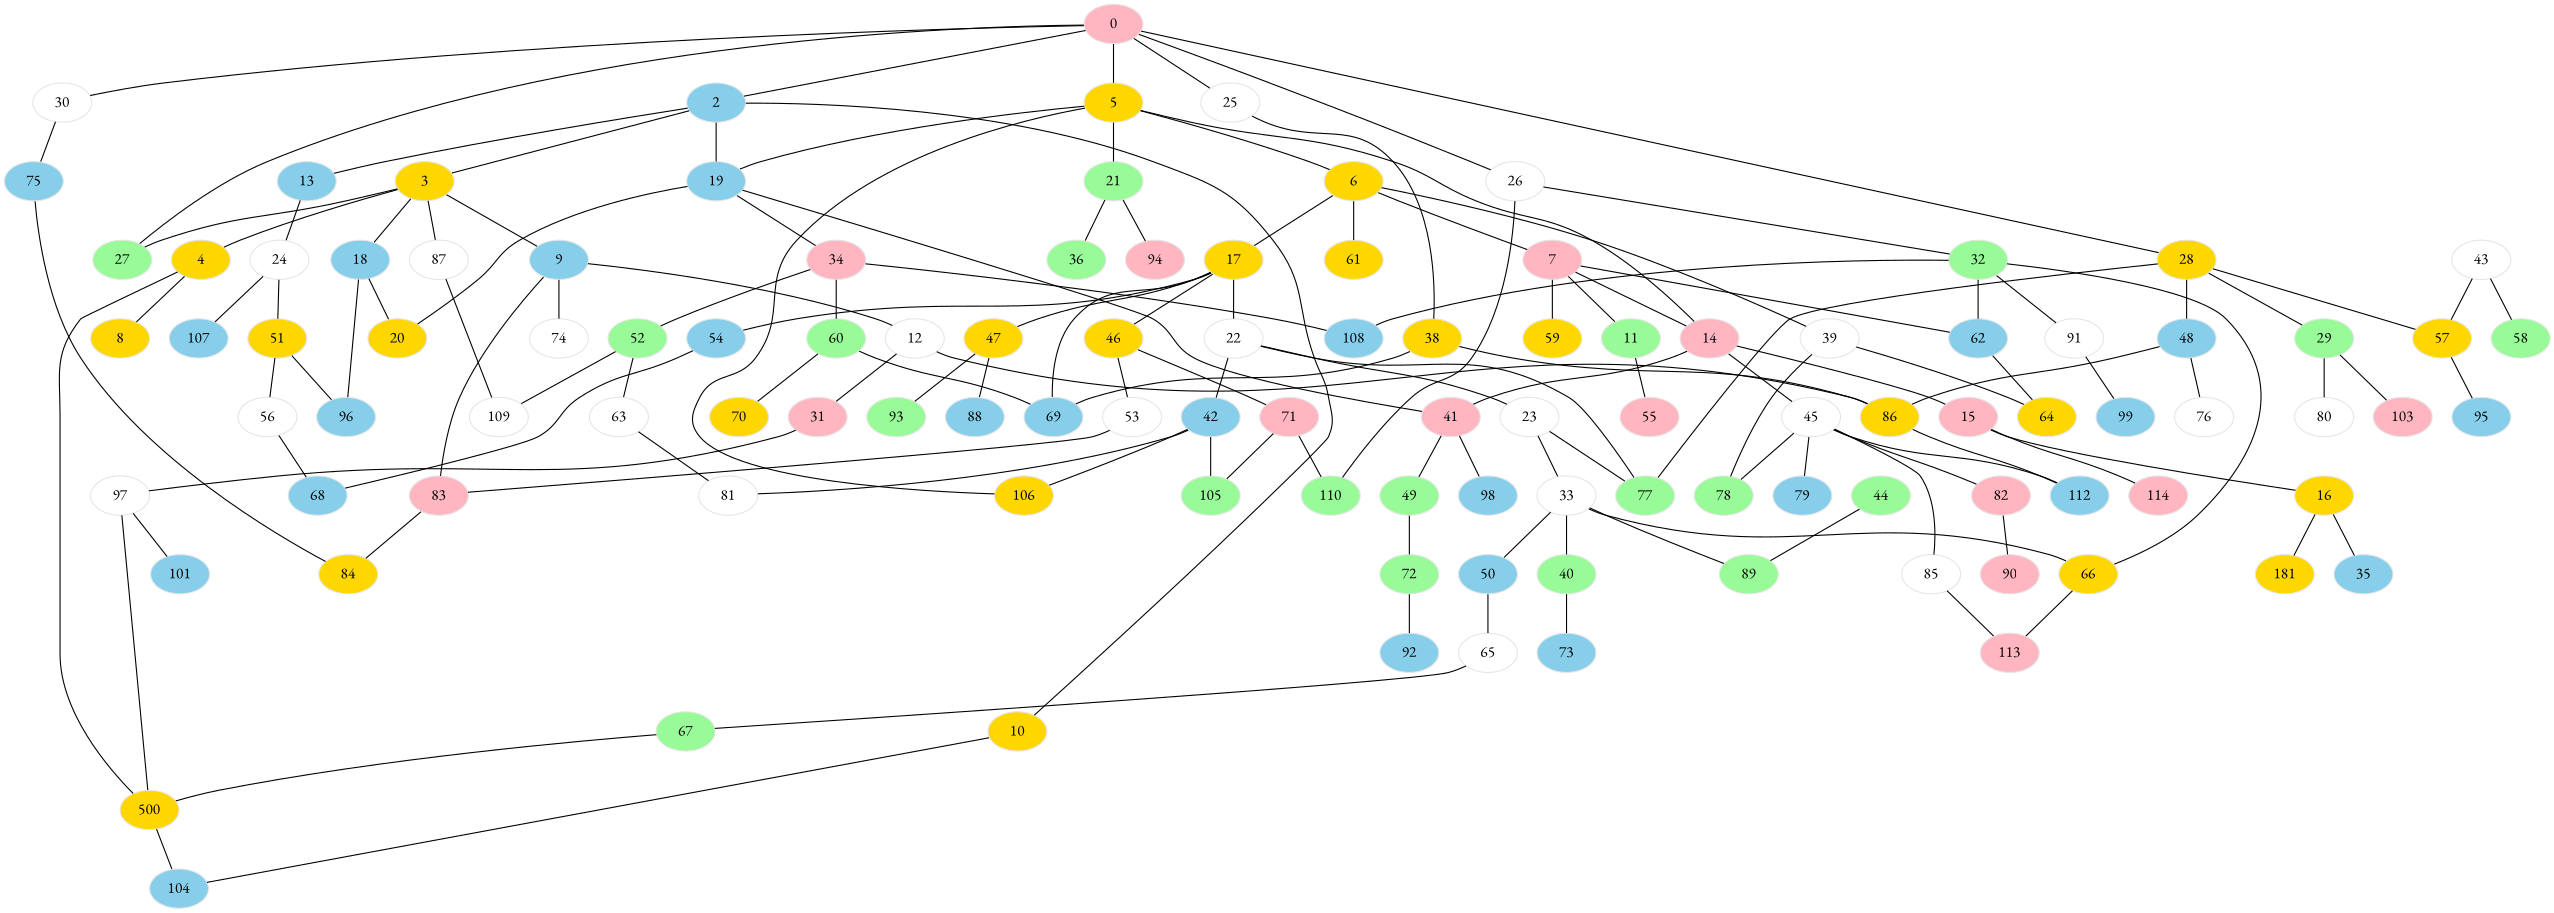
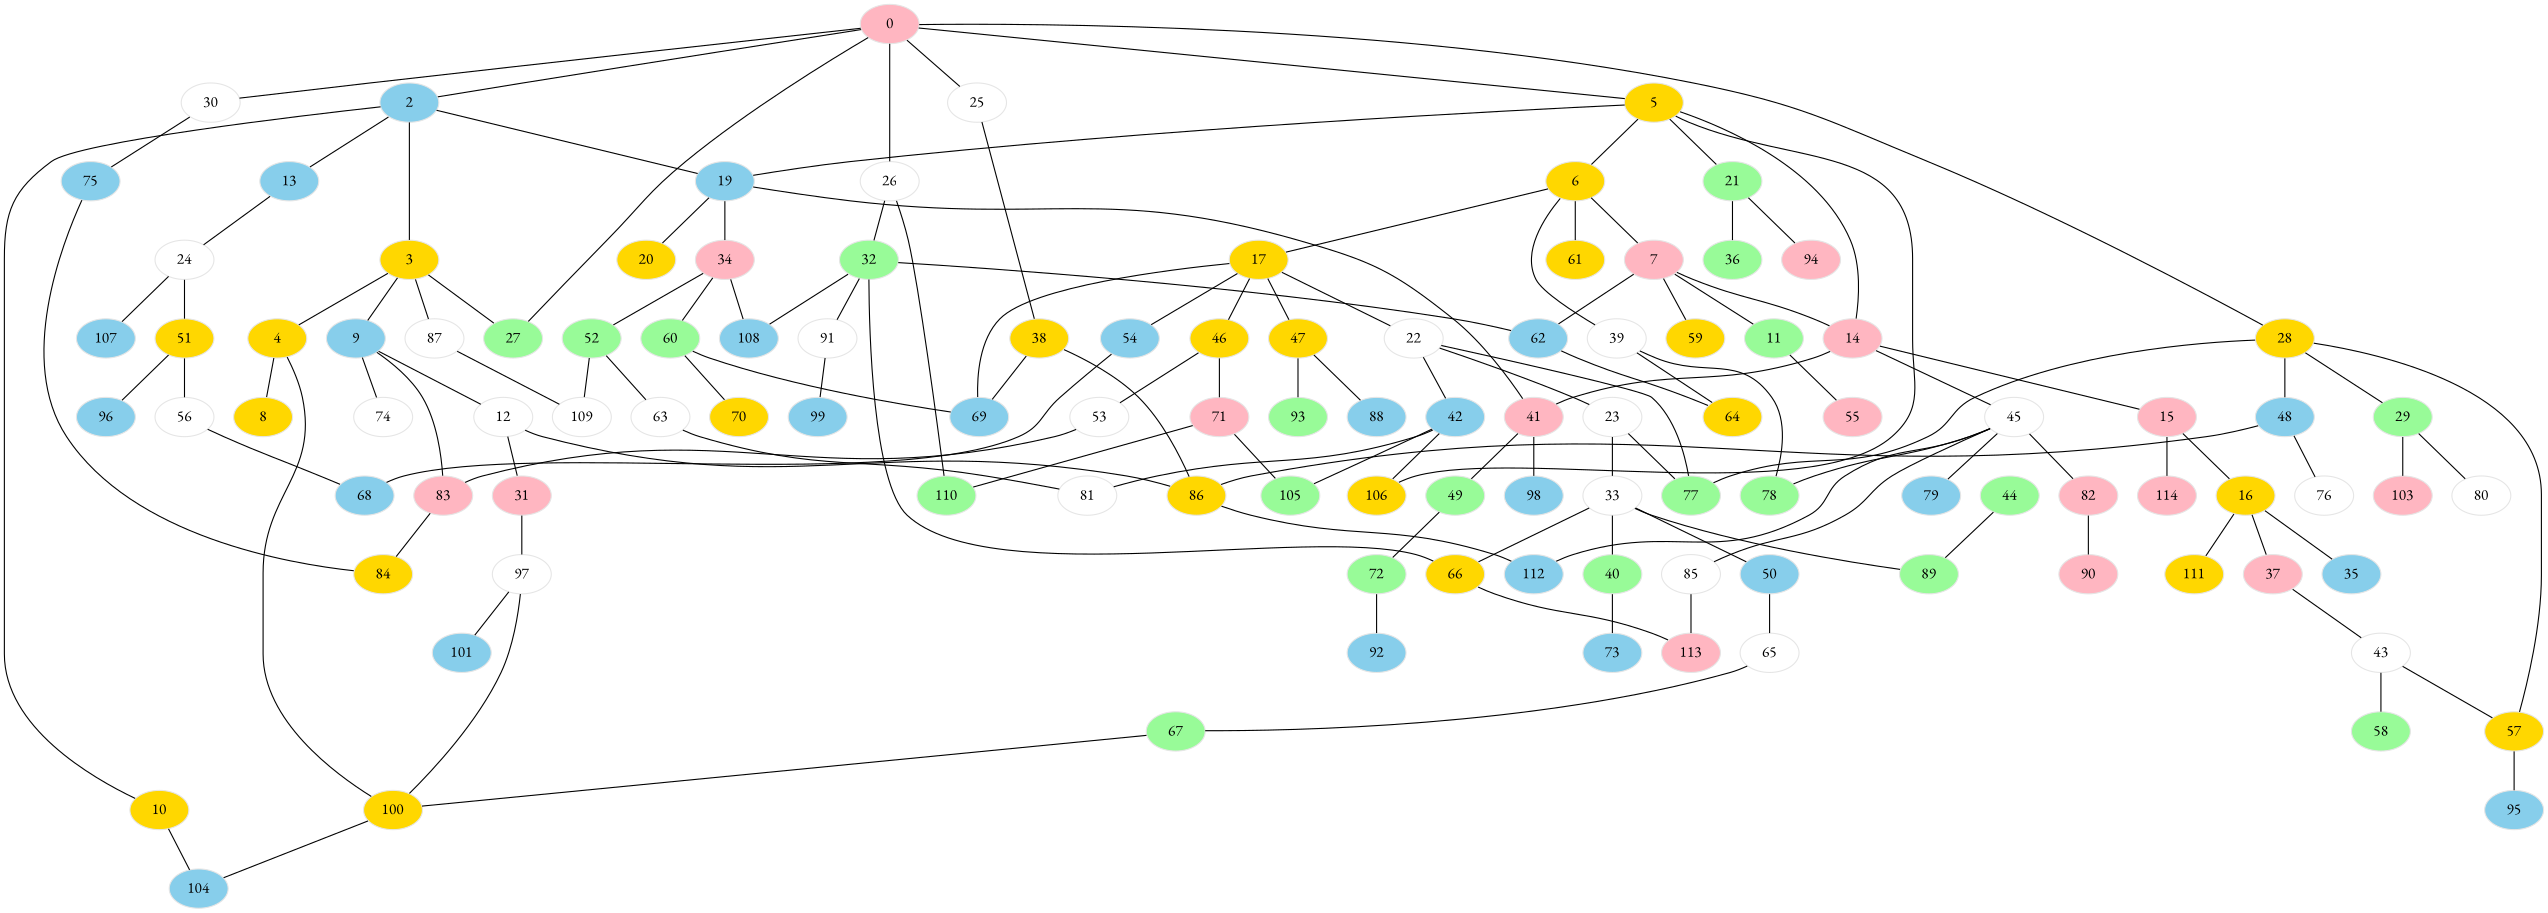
(360, 260) -> none
none -> (2273, 574)
(2285, 574) -> (2194, 574)
(150, 810) -> (393, 810)
